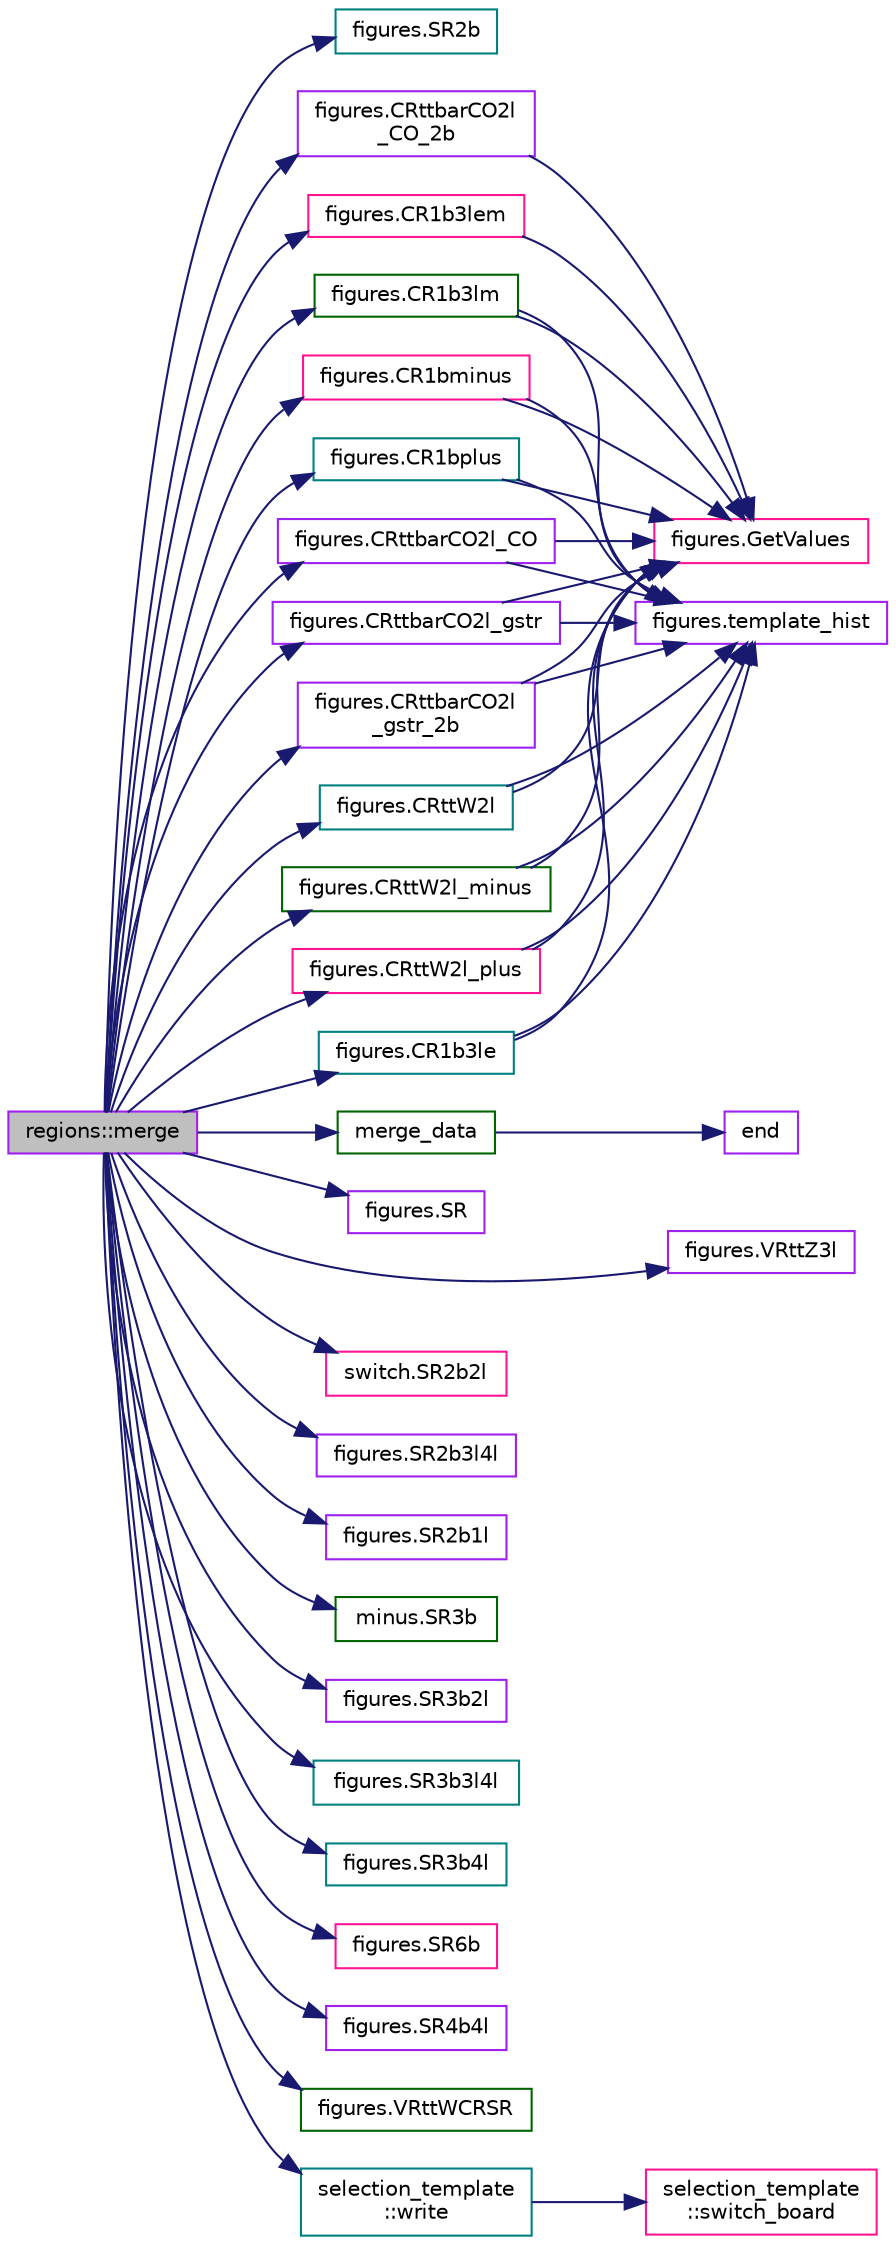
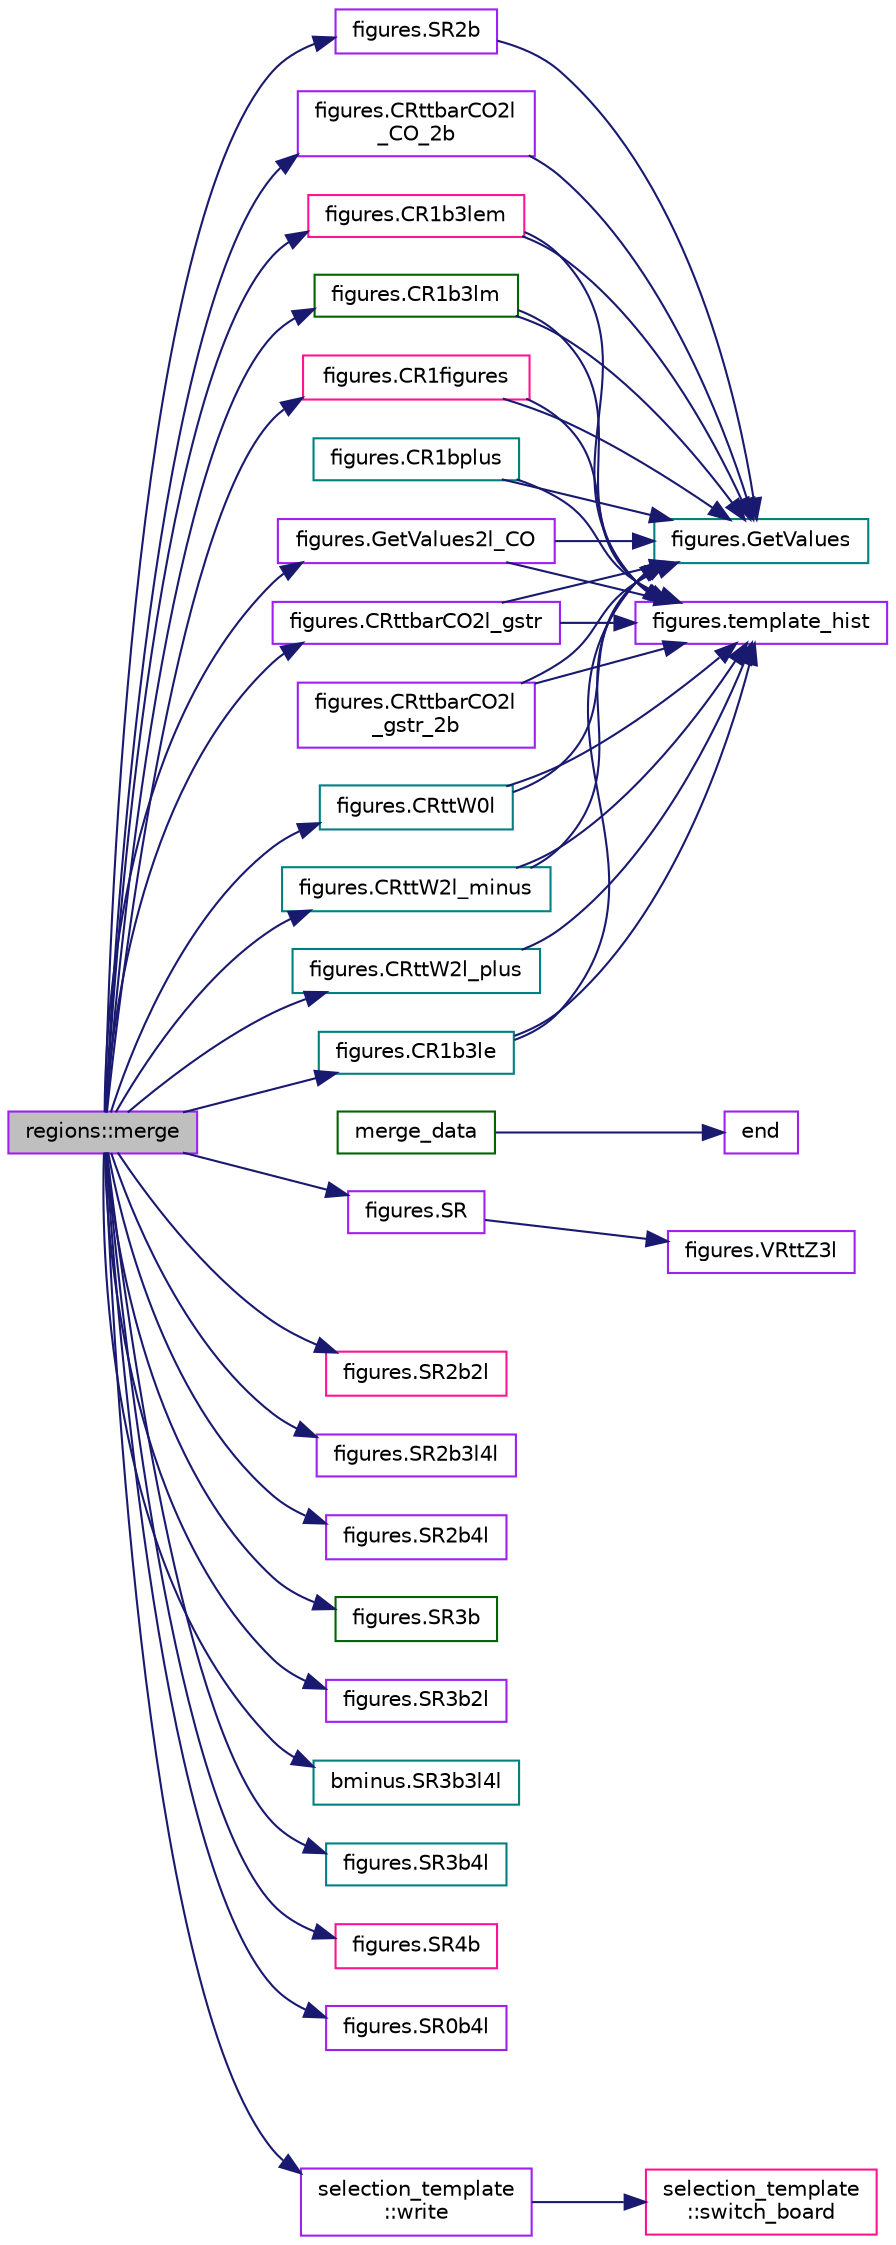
(416, 31) -> (416, 31)
none -> (601, 343)
(416, 378) -> (416, 378)
(416, 541) -> (416, 541)
(761, 541) -> (761, 541)
(200, 655) -> none
(416, 807) -> (416, 807)
(594, 870) -> (677, 236)
(416, 889) -> (416, 889)
(168, 921) -> none
(416, 971) -> (416, 971)
(257, 1132) -> none
(369, 1273) -> (566, 1229)
(416, 1374) -> (416, 1374)
(416, 1537) -> (416, 1537)
(416, 1619) -> (416, 1619)
(416, 1783) -> (416, 1783)
(416, 1946) -> (416, 1946)
(416, 2028) -> (416, 2028)
(416, 2110) -> none
(416, 2202) -> (416, 2202)
